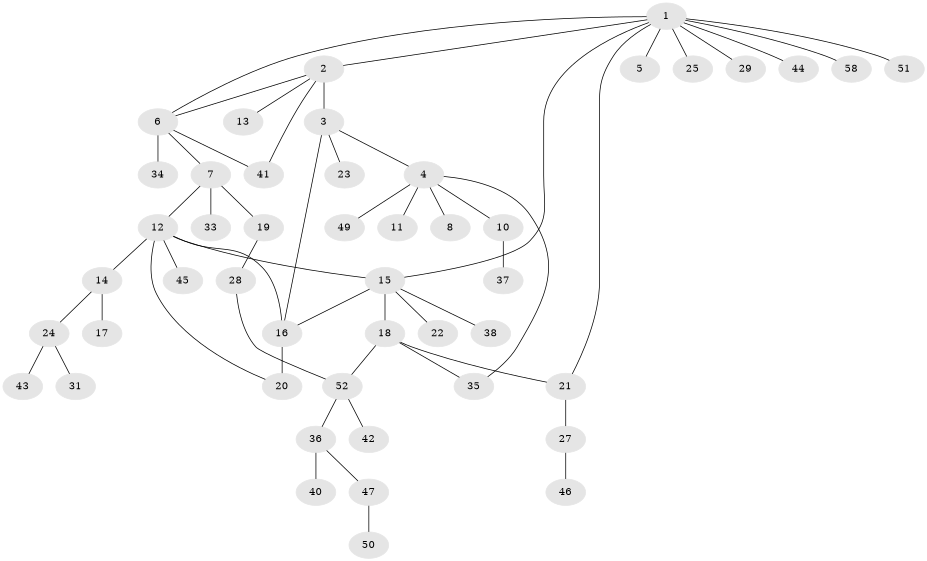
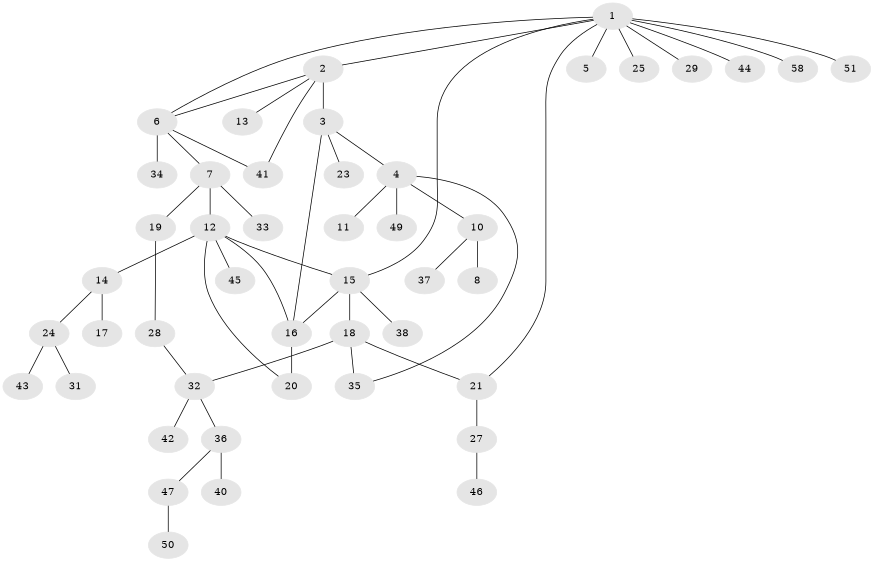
(437, 201) -> (478, 254)
(438, 334) -> none
(342, 386) -> (195, 386)
